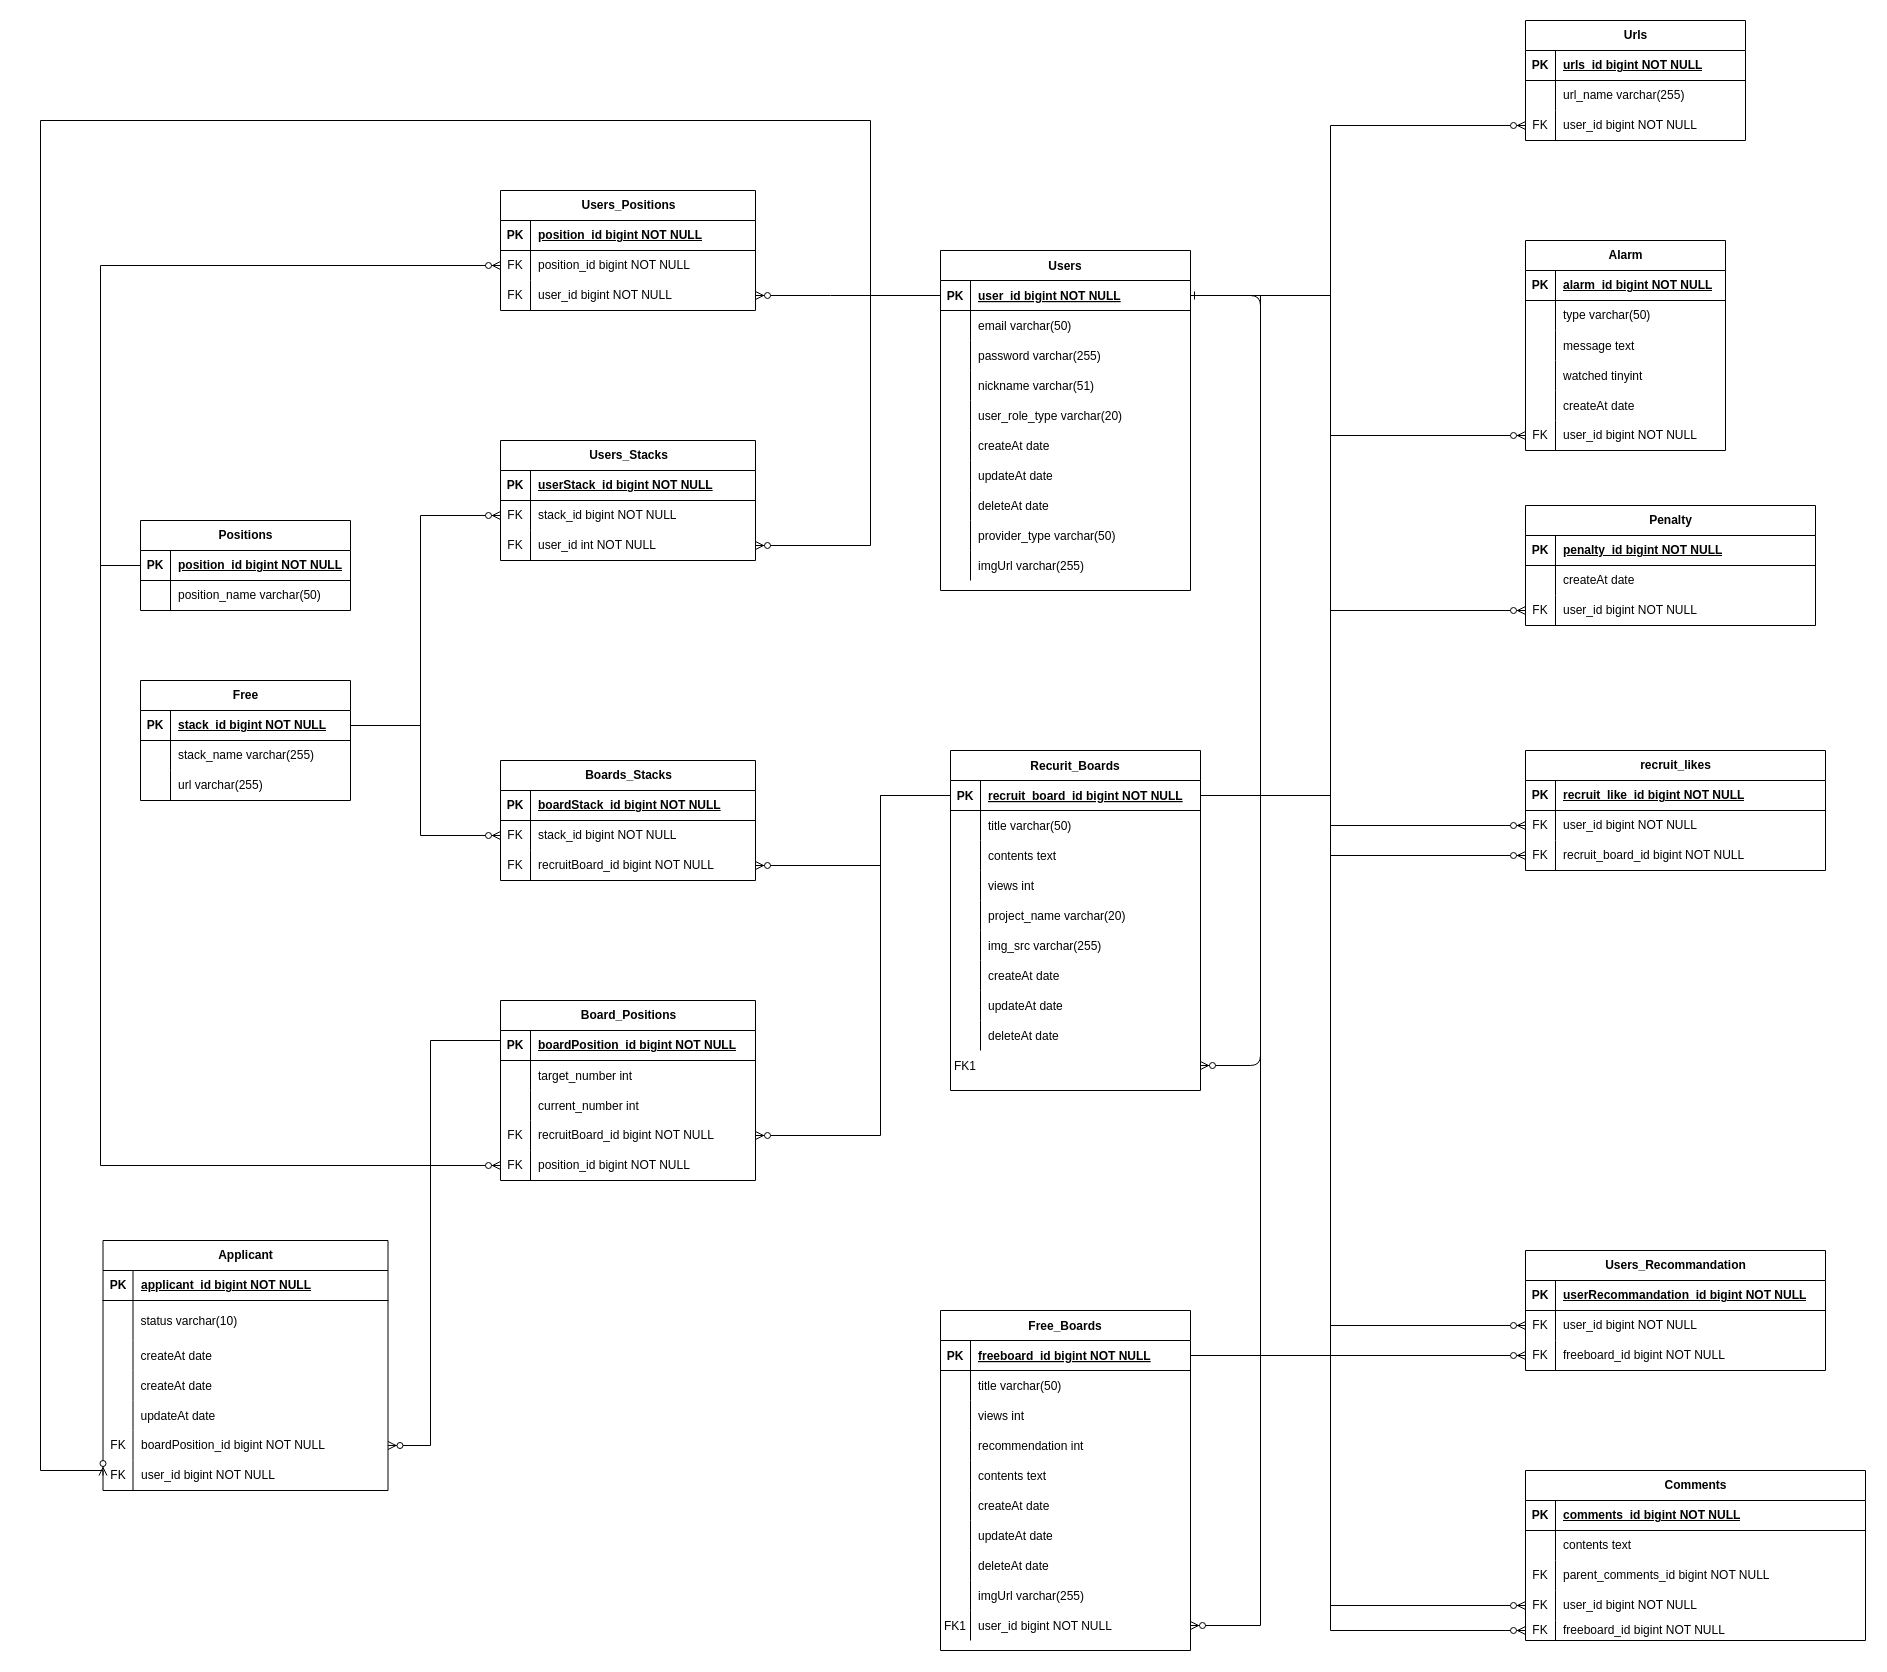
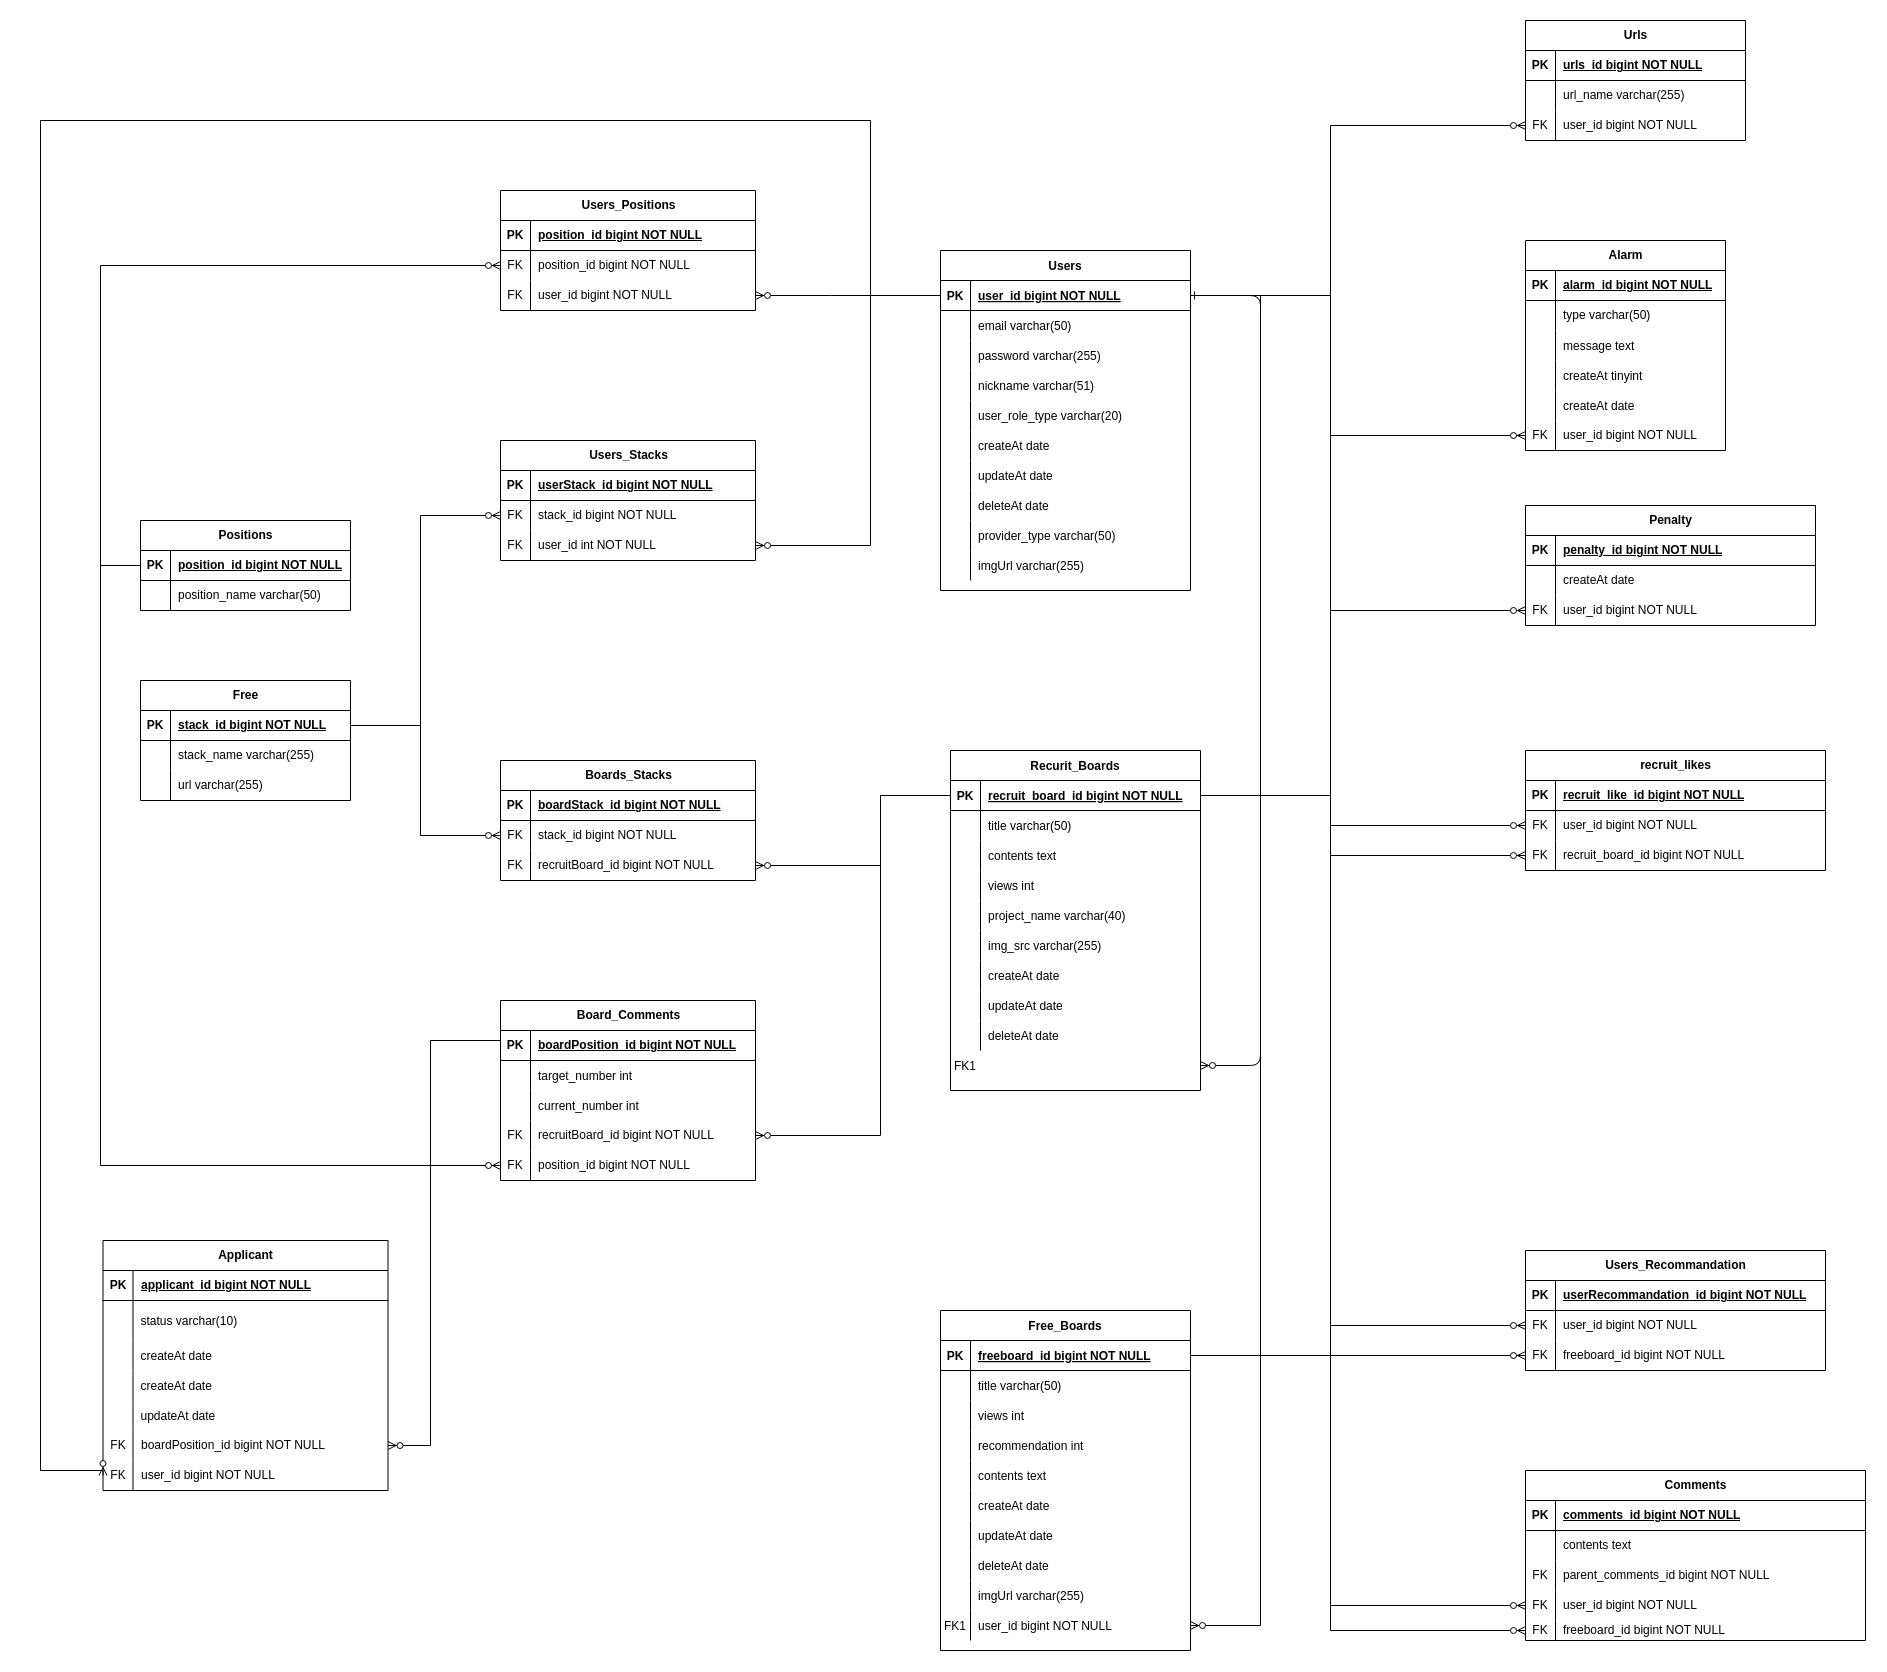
(1609, 376) -> (1612, 376)
(1067, 916) -> (1067, 916)
(629, 1016) -> (629, 1016)
